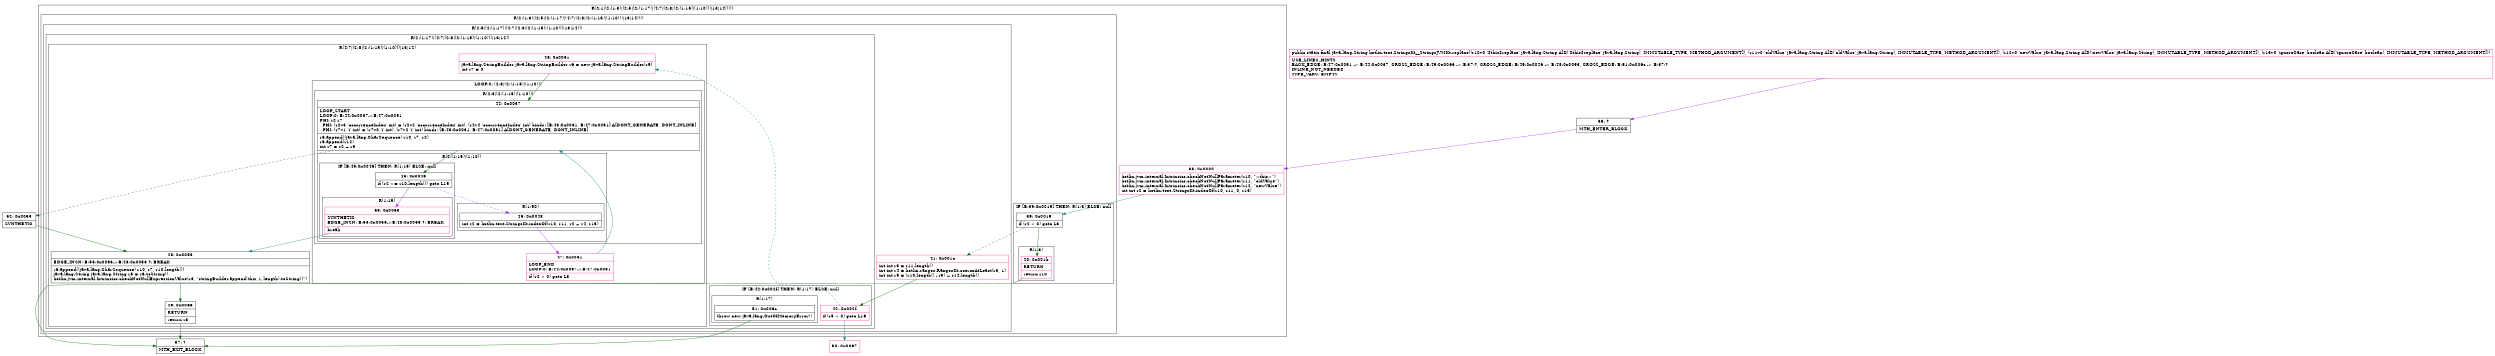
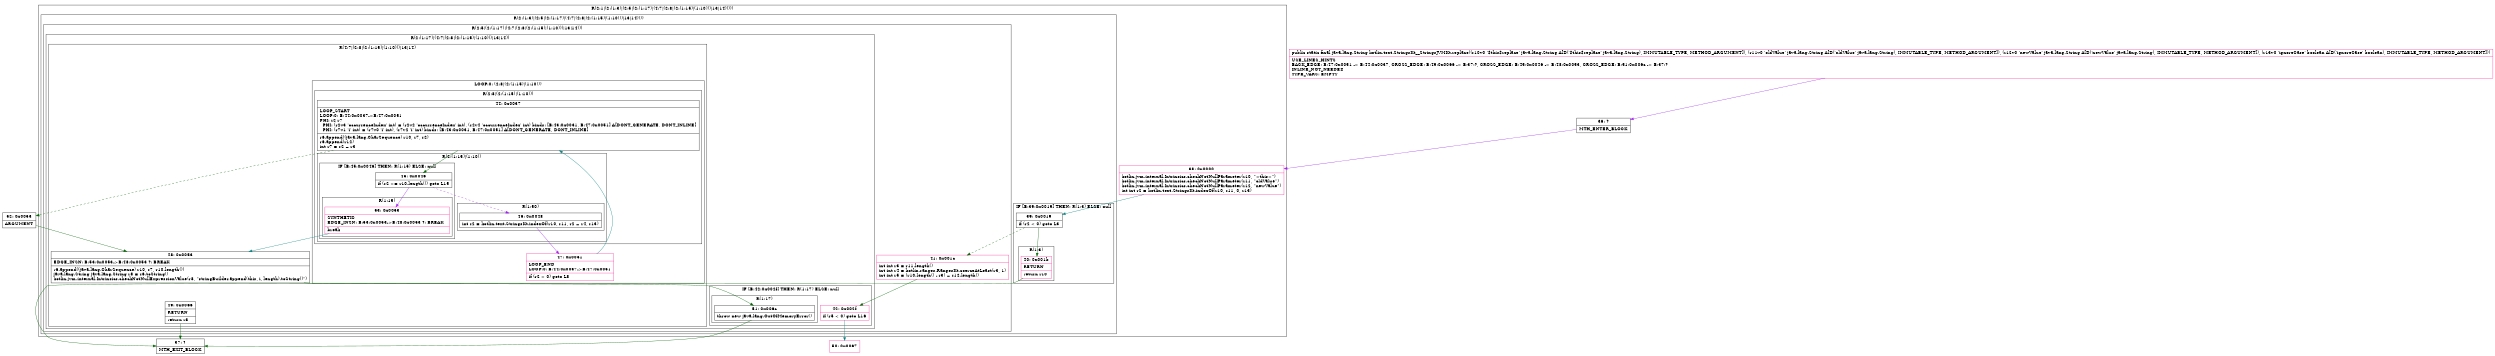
(557, 64) -> none
(19, 224) -> (19, 224)
(180, 291) -> (529, 284)
